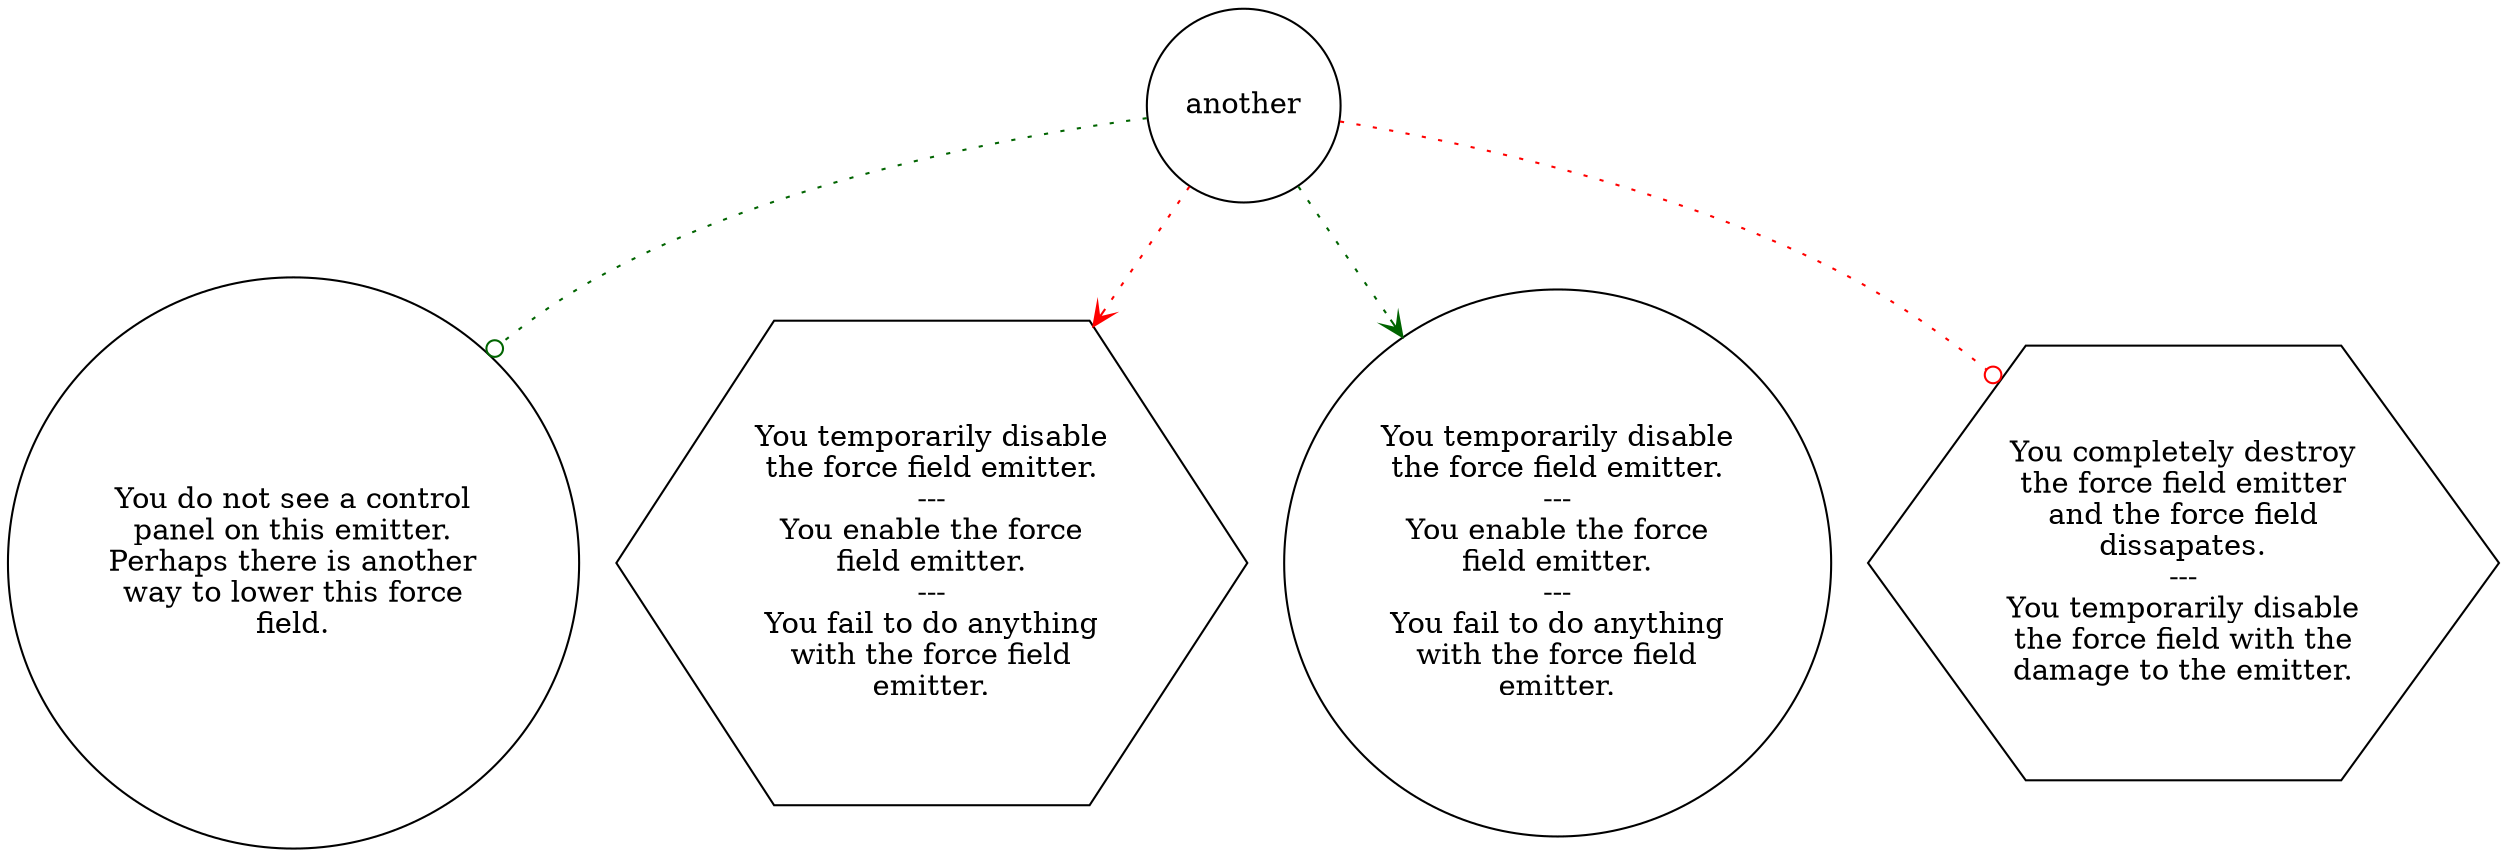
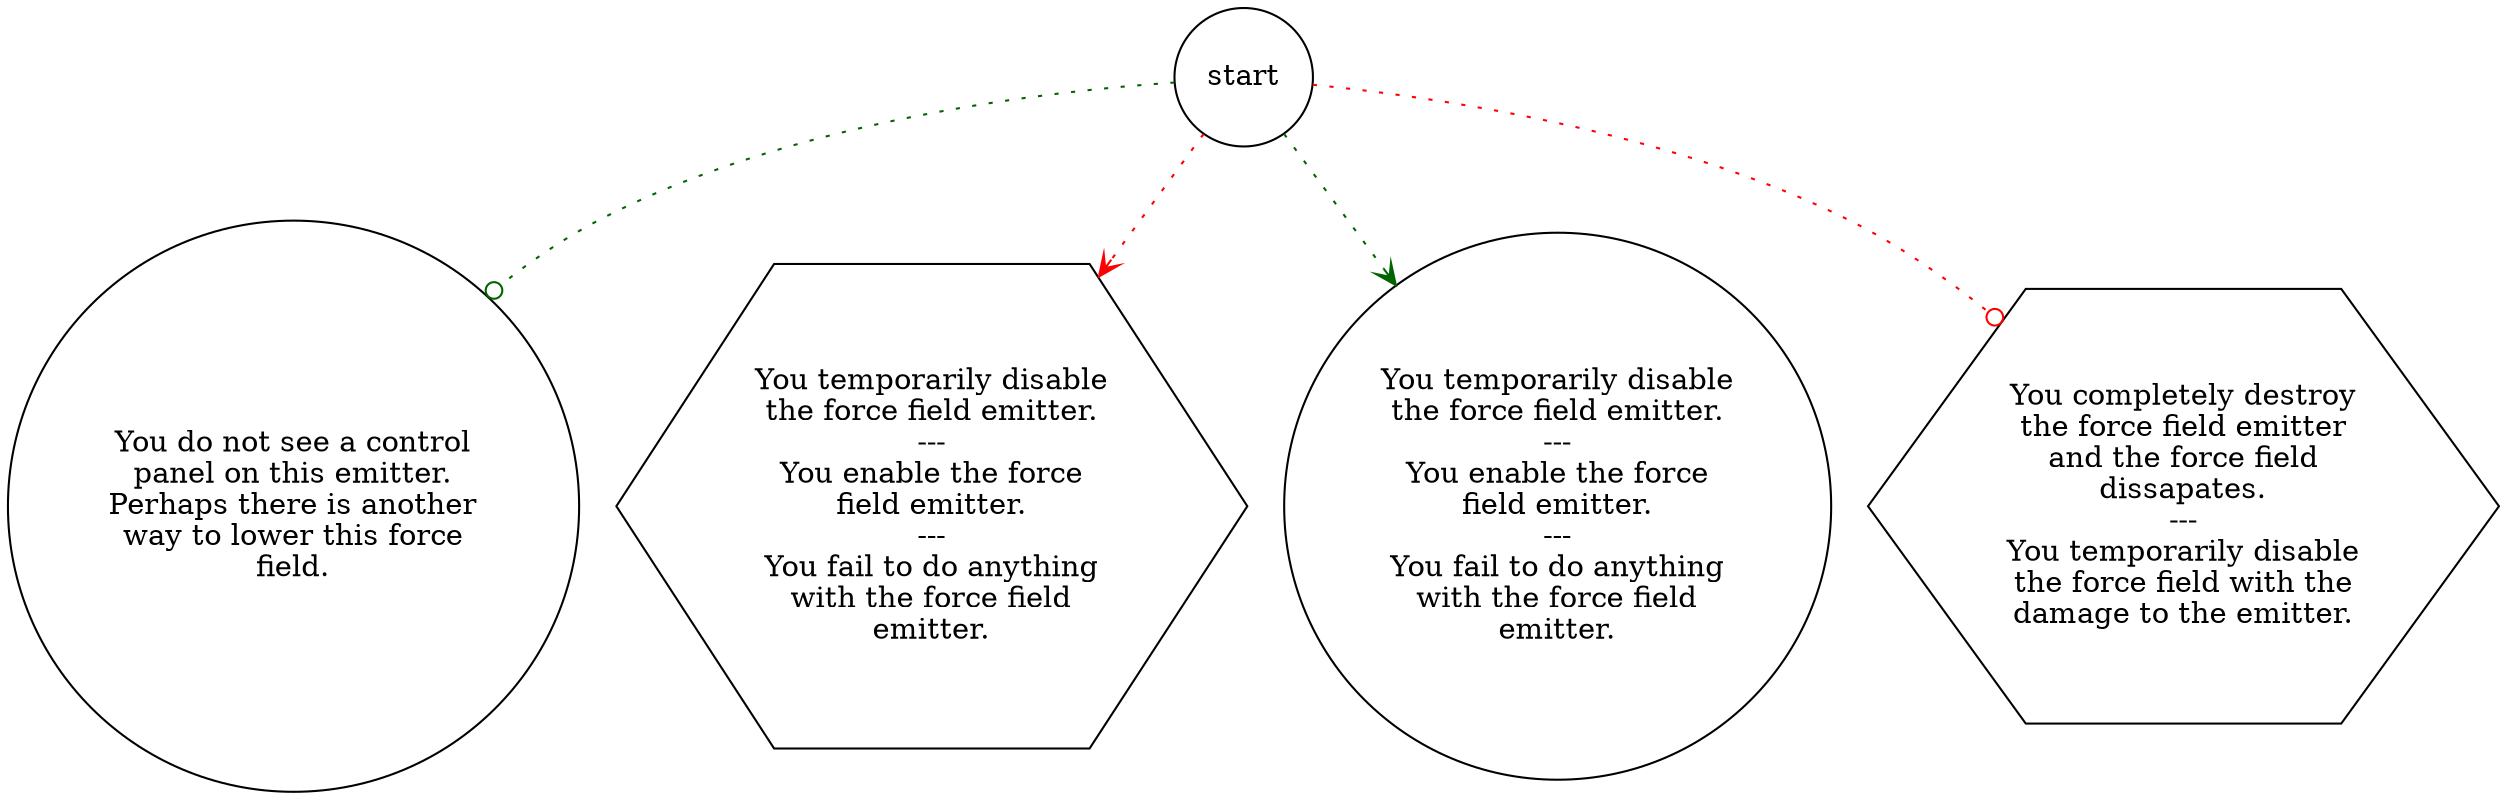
(1244, 106) -> (1244, 77)
